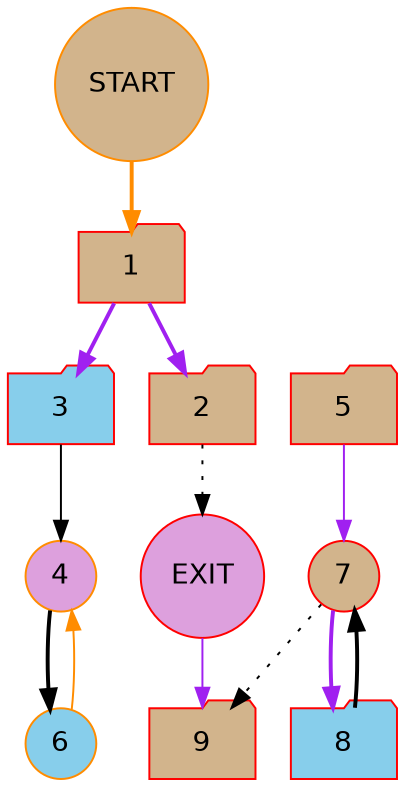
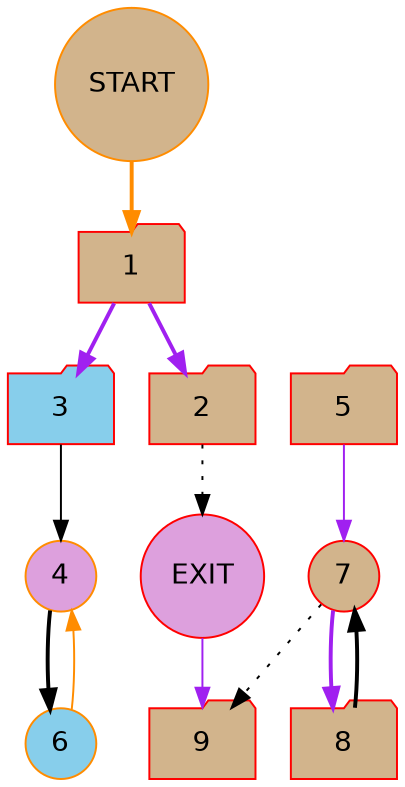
(344, 744) -> (344, 744)
